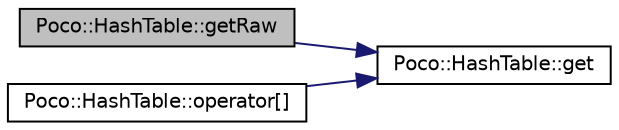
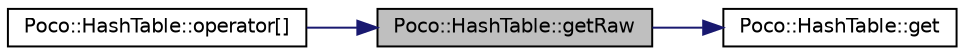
(332, 83) -> (332, 28)
